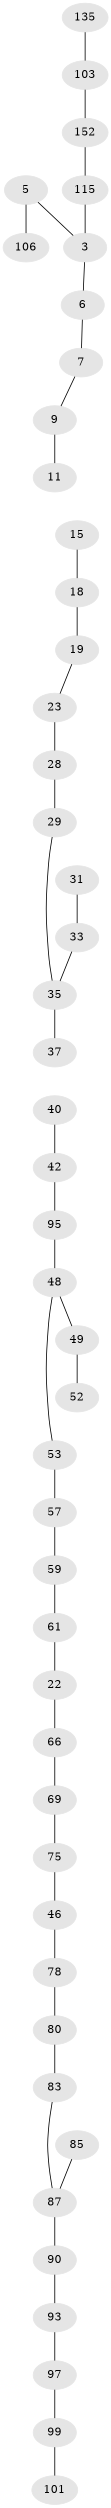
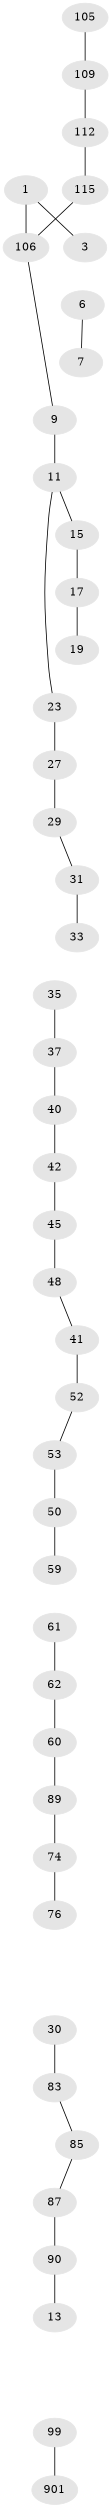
(85, 18) -> (85, 18)
(85, 75) -> (85, 75)
(85, 133) -> (85, 133)
(26, 190) -> (26, 190)
(85, 219) -> (60, 215)
(84, 276) -> none
(68, 391) -> (40, 334)
none -> (66, 506)
(77, 593) -> (77, 593)
(66, 679) -> (45, 593)
(55, 765) -> (55, 765)
(46, 909) -> (66, 851)
(66, 966) -> none
none -> (55, 1081)
(55, 1225) -> (55, 1225)
(77, 1340) -> (77, 1340)
(46, 1369) -> (66, 1426)
(55, 1513) -> (55, 1513)
(55, 1599) -> none
(55, 1685) -> (55, 1685)
(55, 1743) -> (55, 1743)
(55, 1800) -> (55, 1800)
(55, 1858) -> (55, 1858)
(55, 1915) -> (55, 1915)
(55, 1973) -> none
(55, 2030) -> (55, 2030)
(48, 2145) -> (66, 2116)
(55, 2318) -> (55, 2318)
(55, 2375) -> none
(55, 2490) -> (55, 2490)
